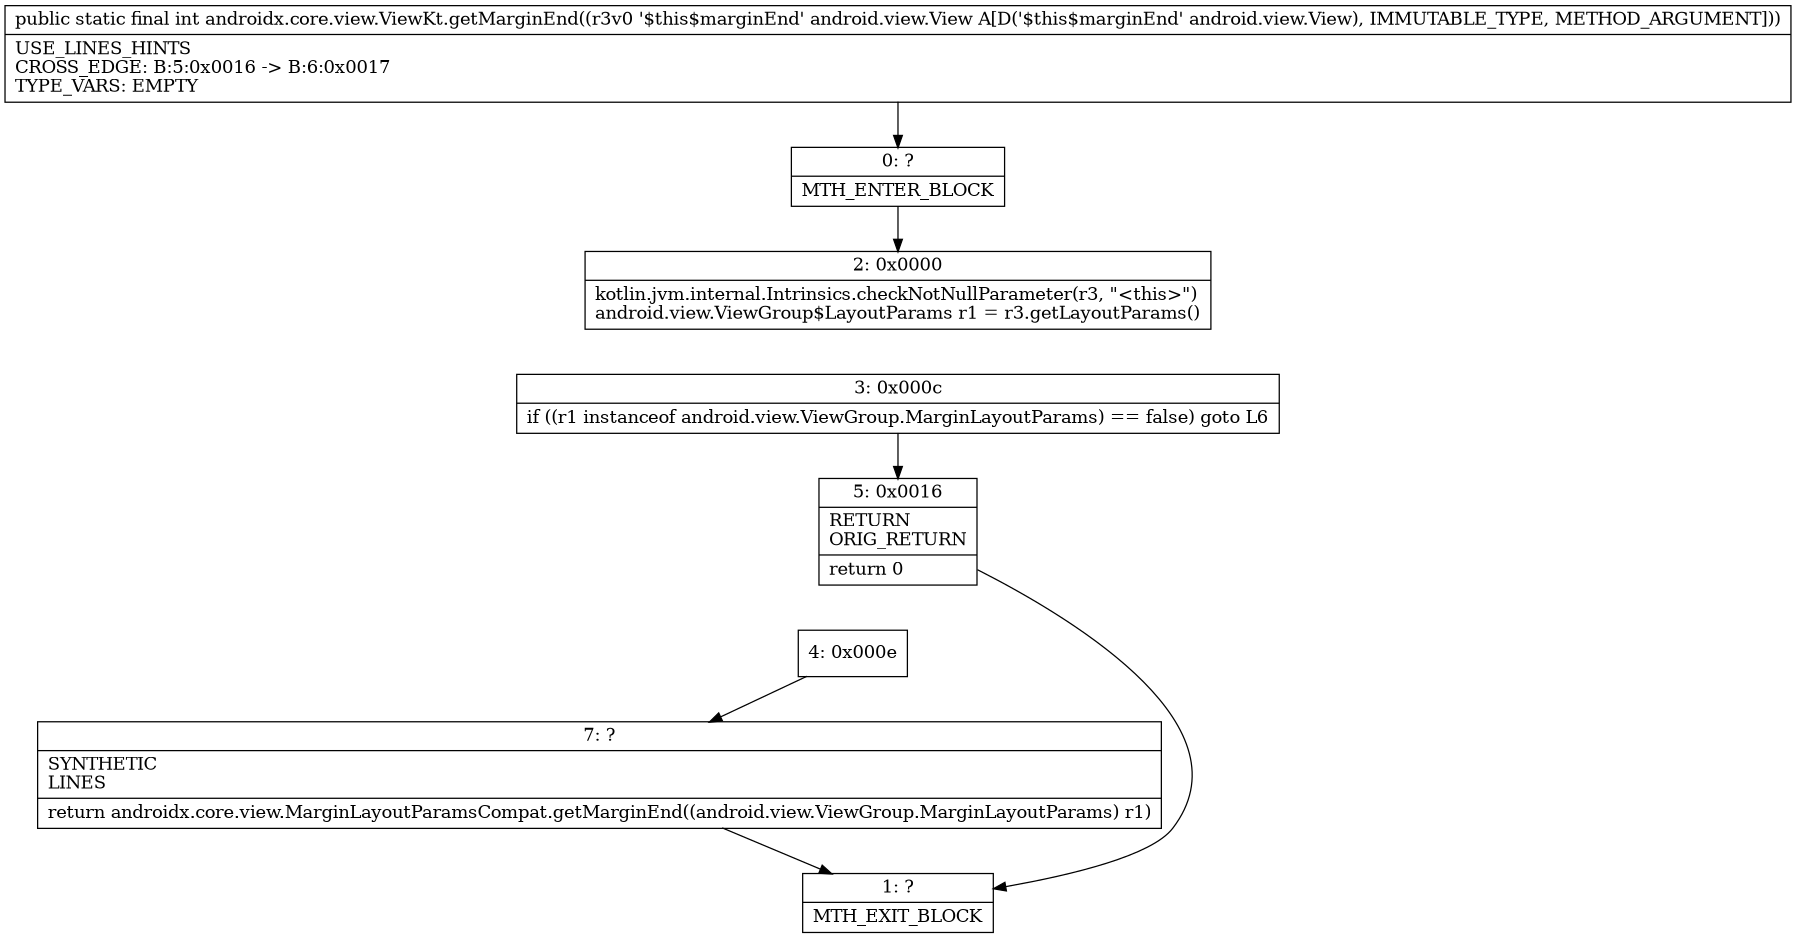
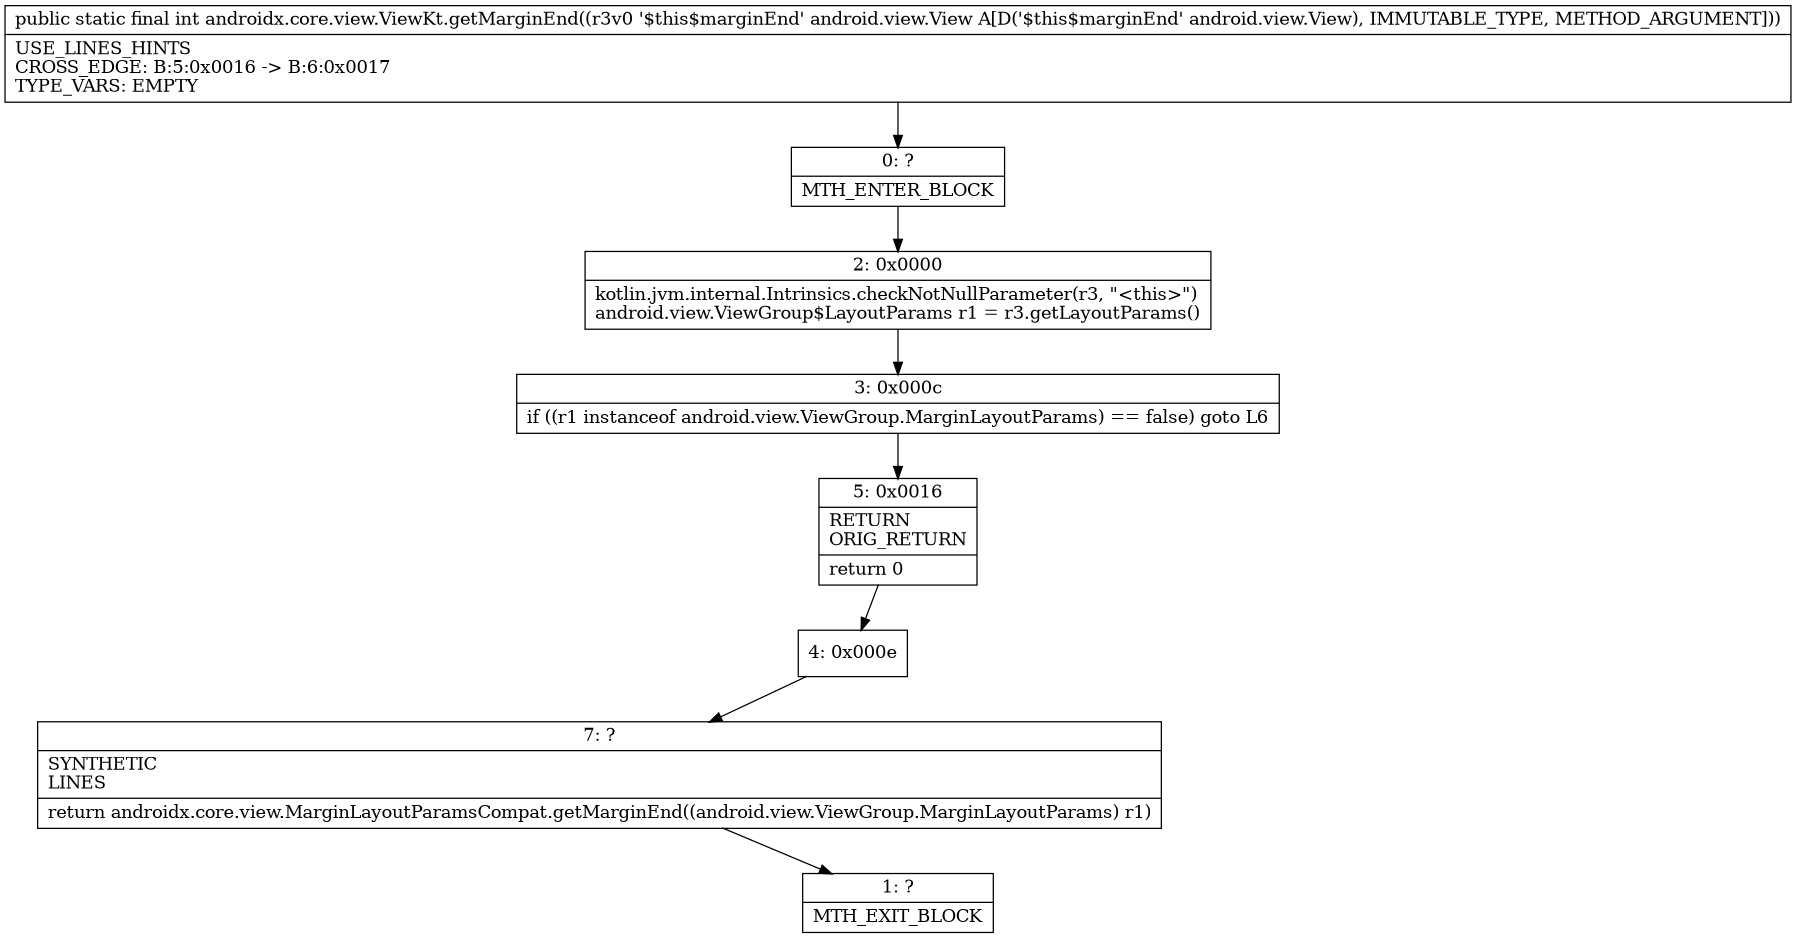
none -> (898, 346)
(1183, 740) -> (872, 601)
